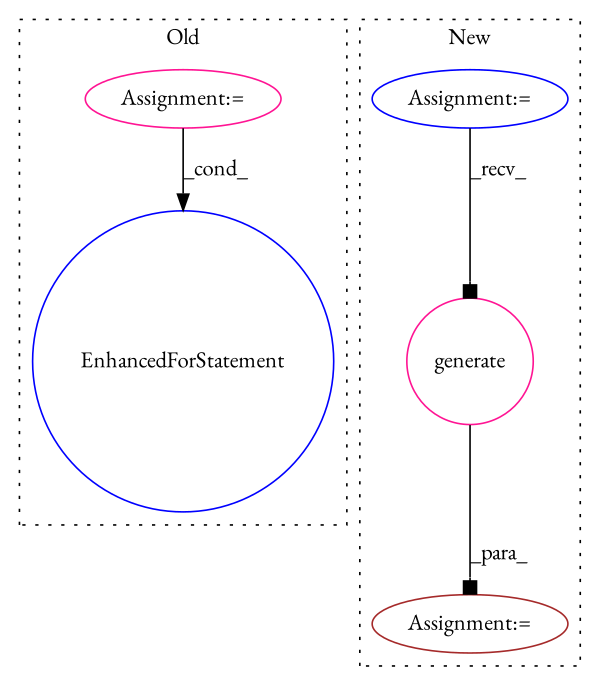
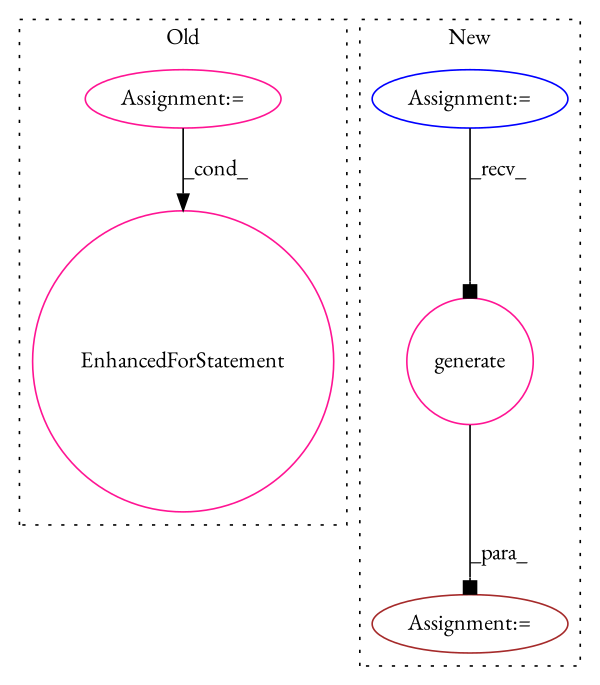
(183, 361) -> (183, 361)
